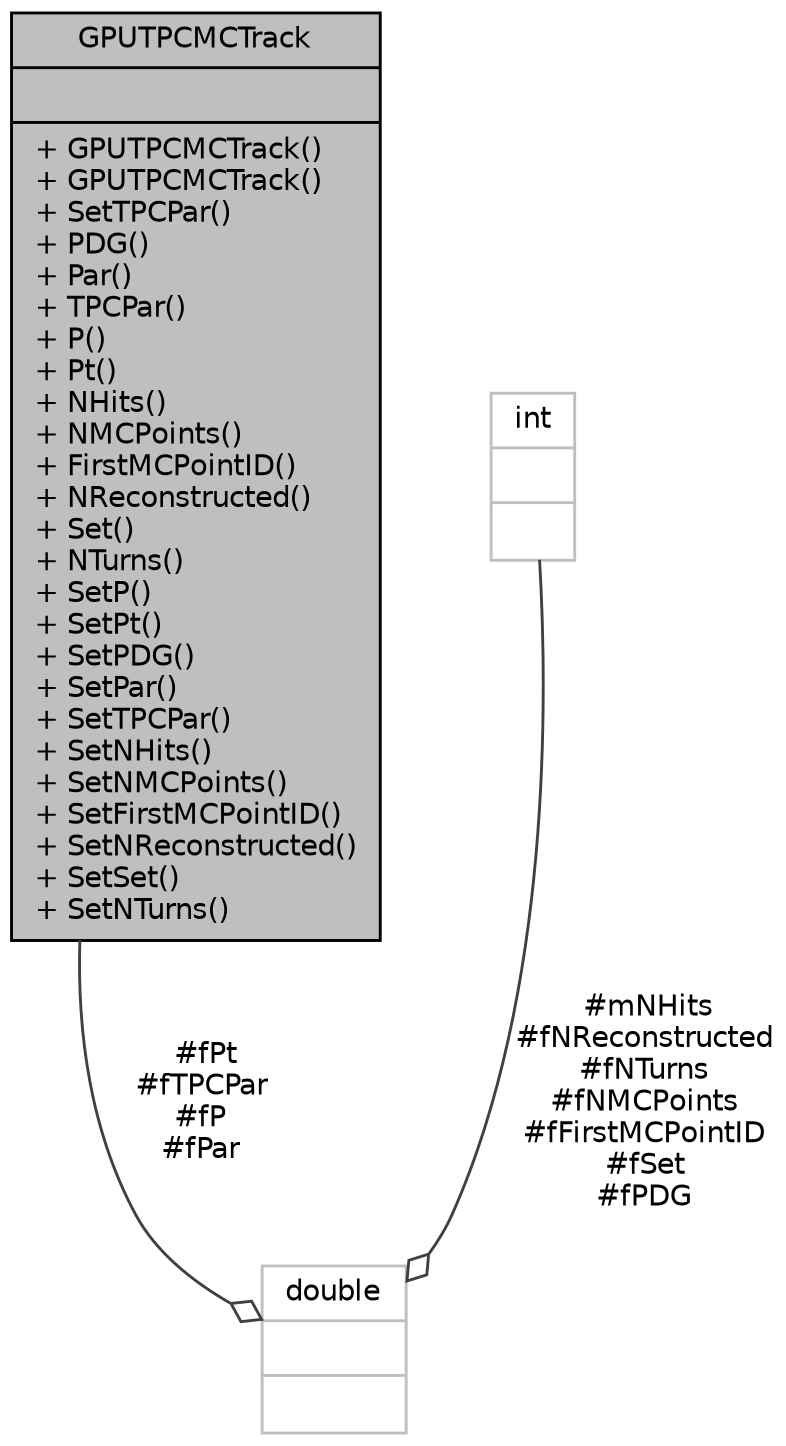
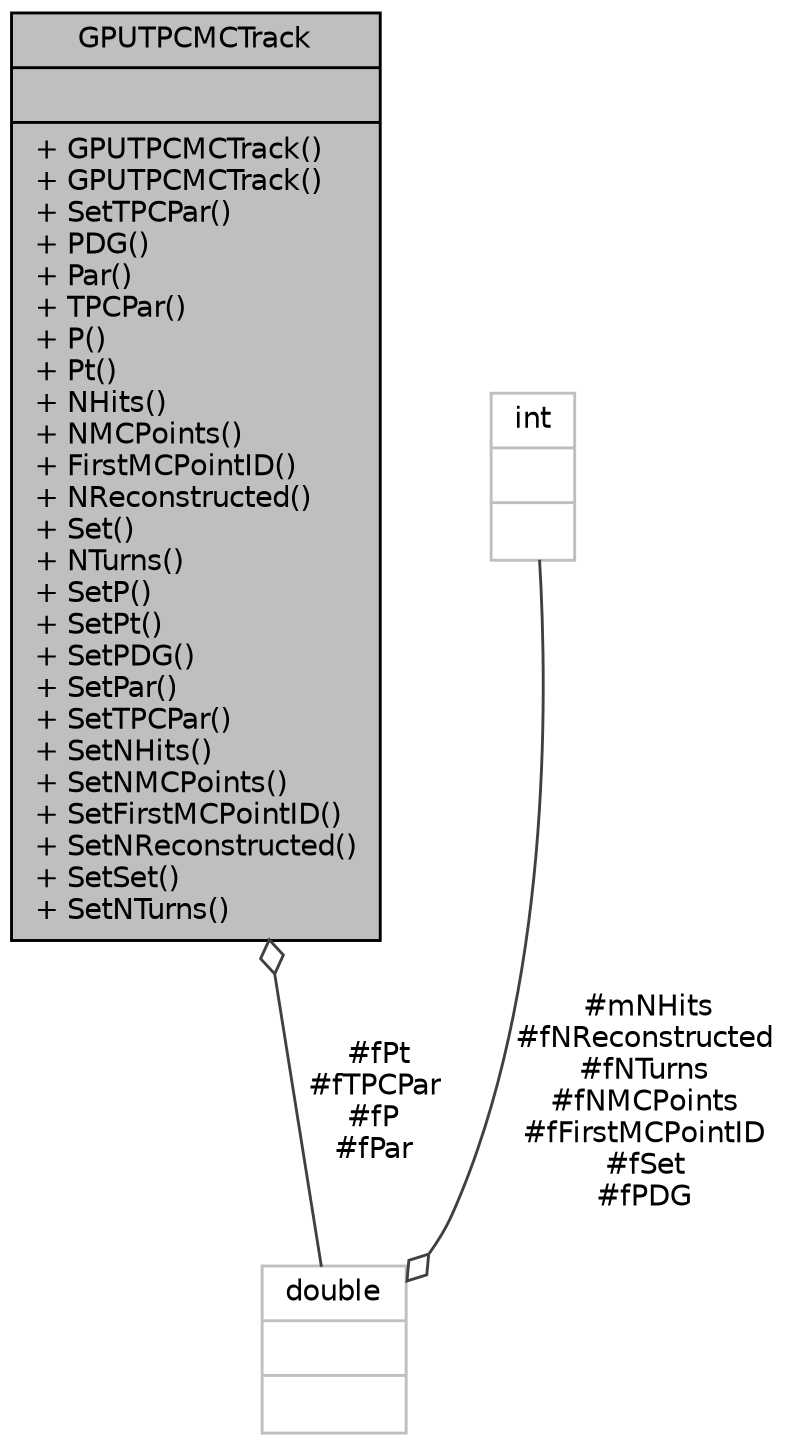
(106, 1144) -> (298, 1121)
